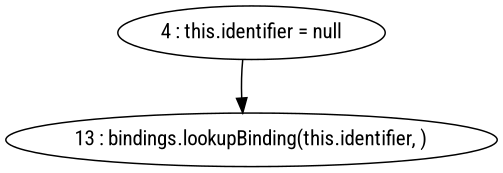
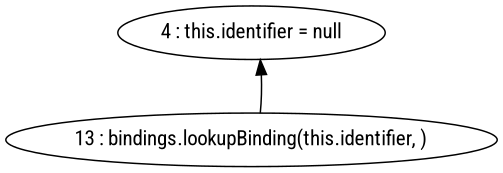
(242, 79) -> (261, 94)
